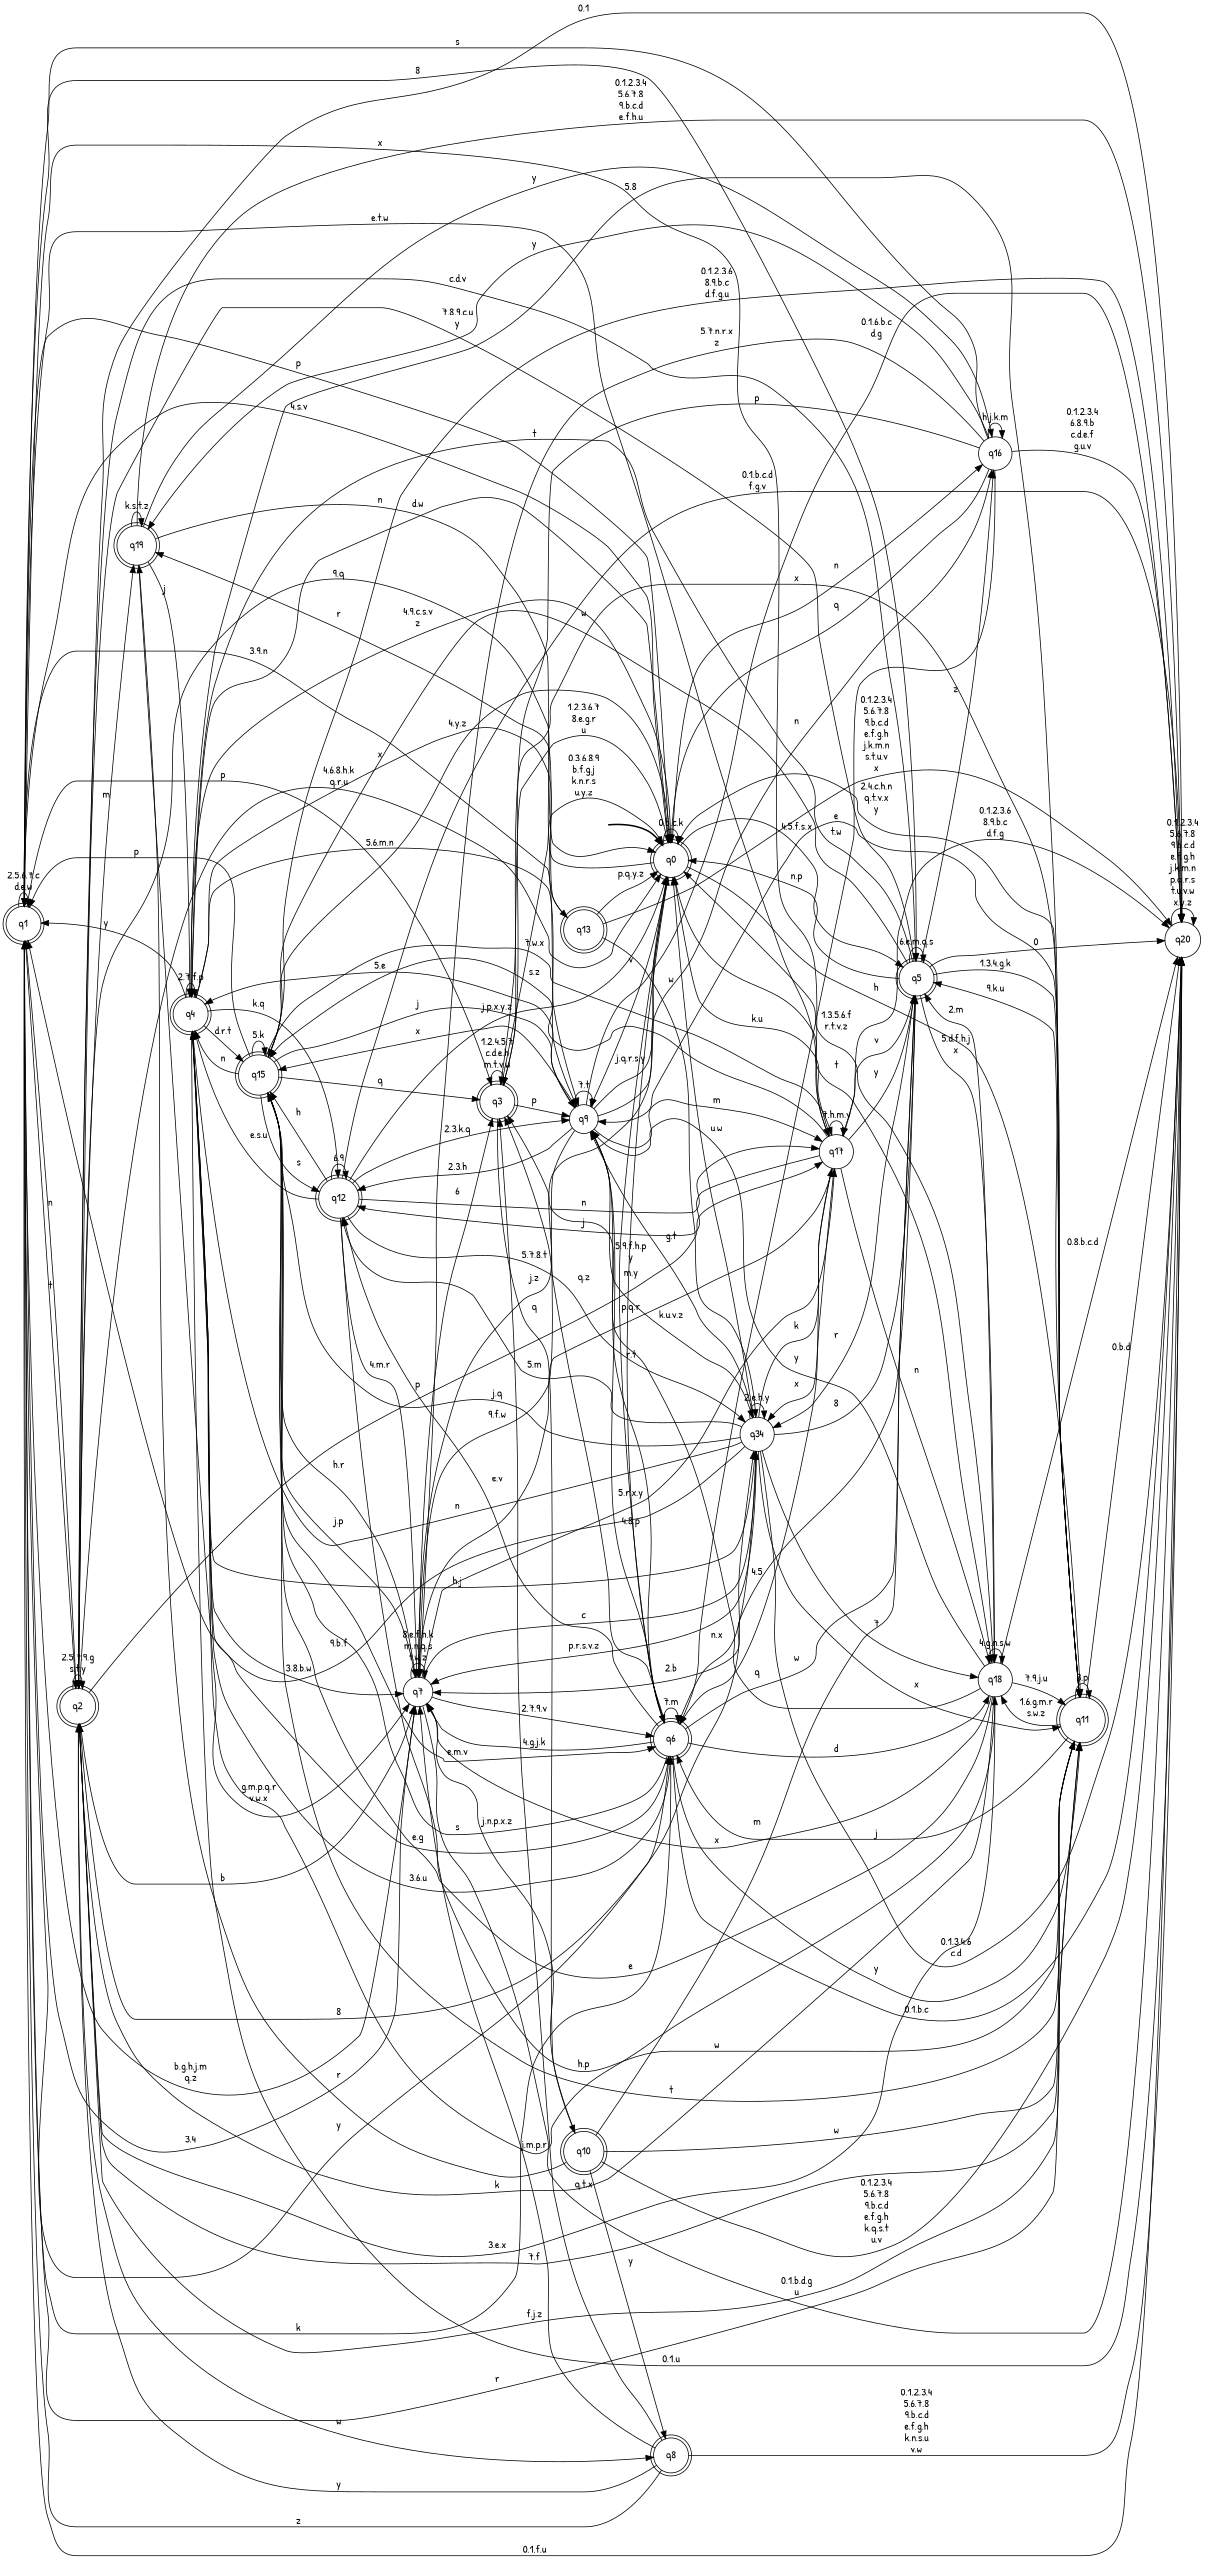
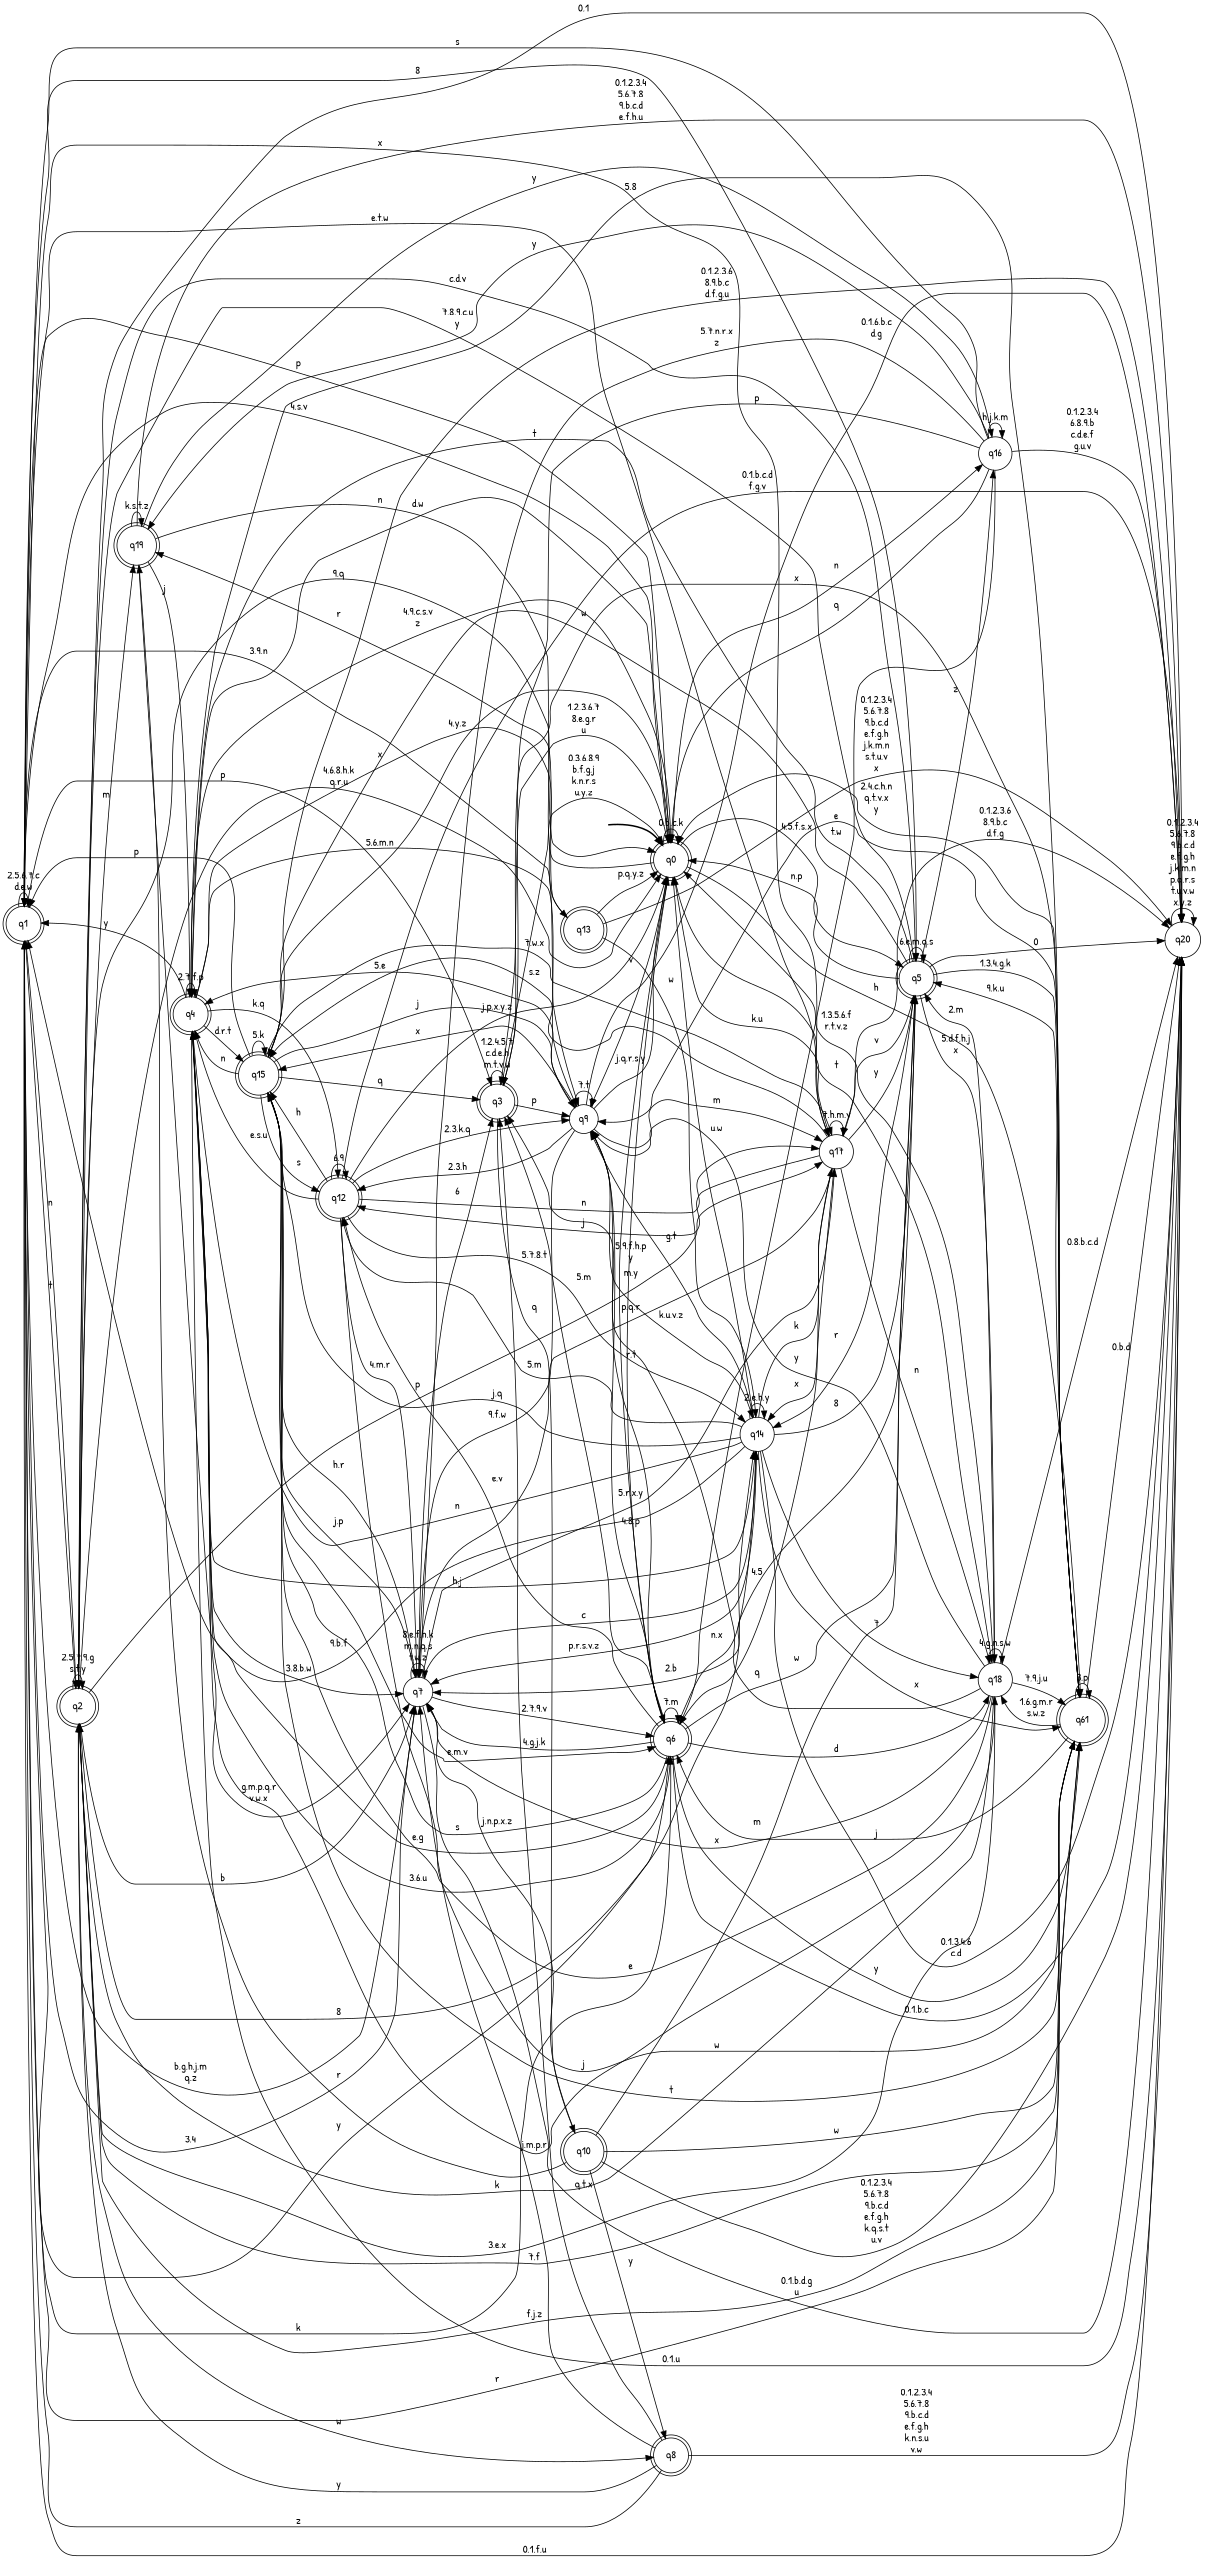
(768, 788) -> none
(584, 1277) -> (584, 1277)
(543, 1289) -> none
(757, 1434) -> (757, 1434)
(1083, 1720) -> (1083, 1720)
(584, 2065) -> (584, 2065)
